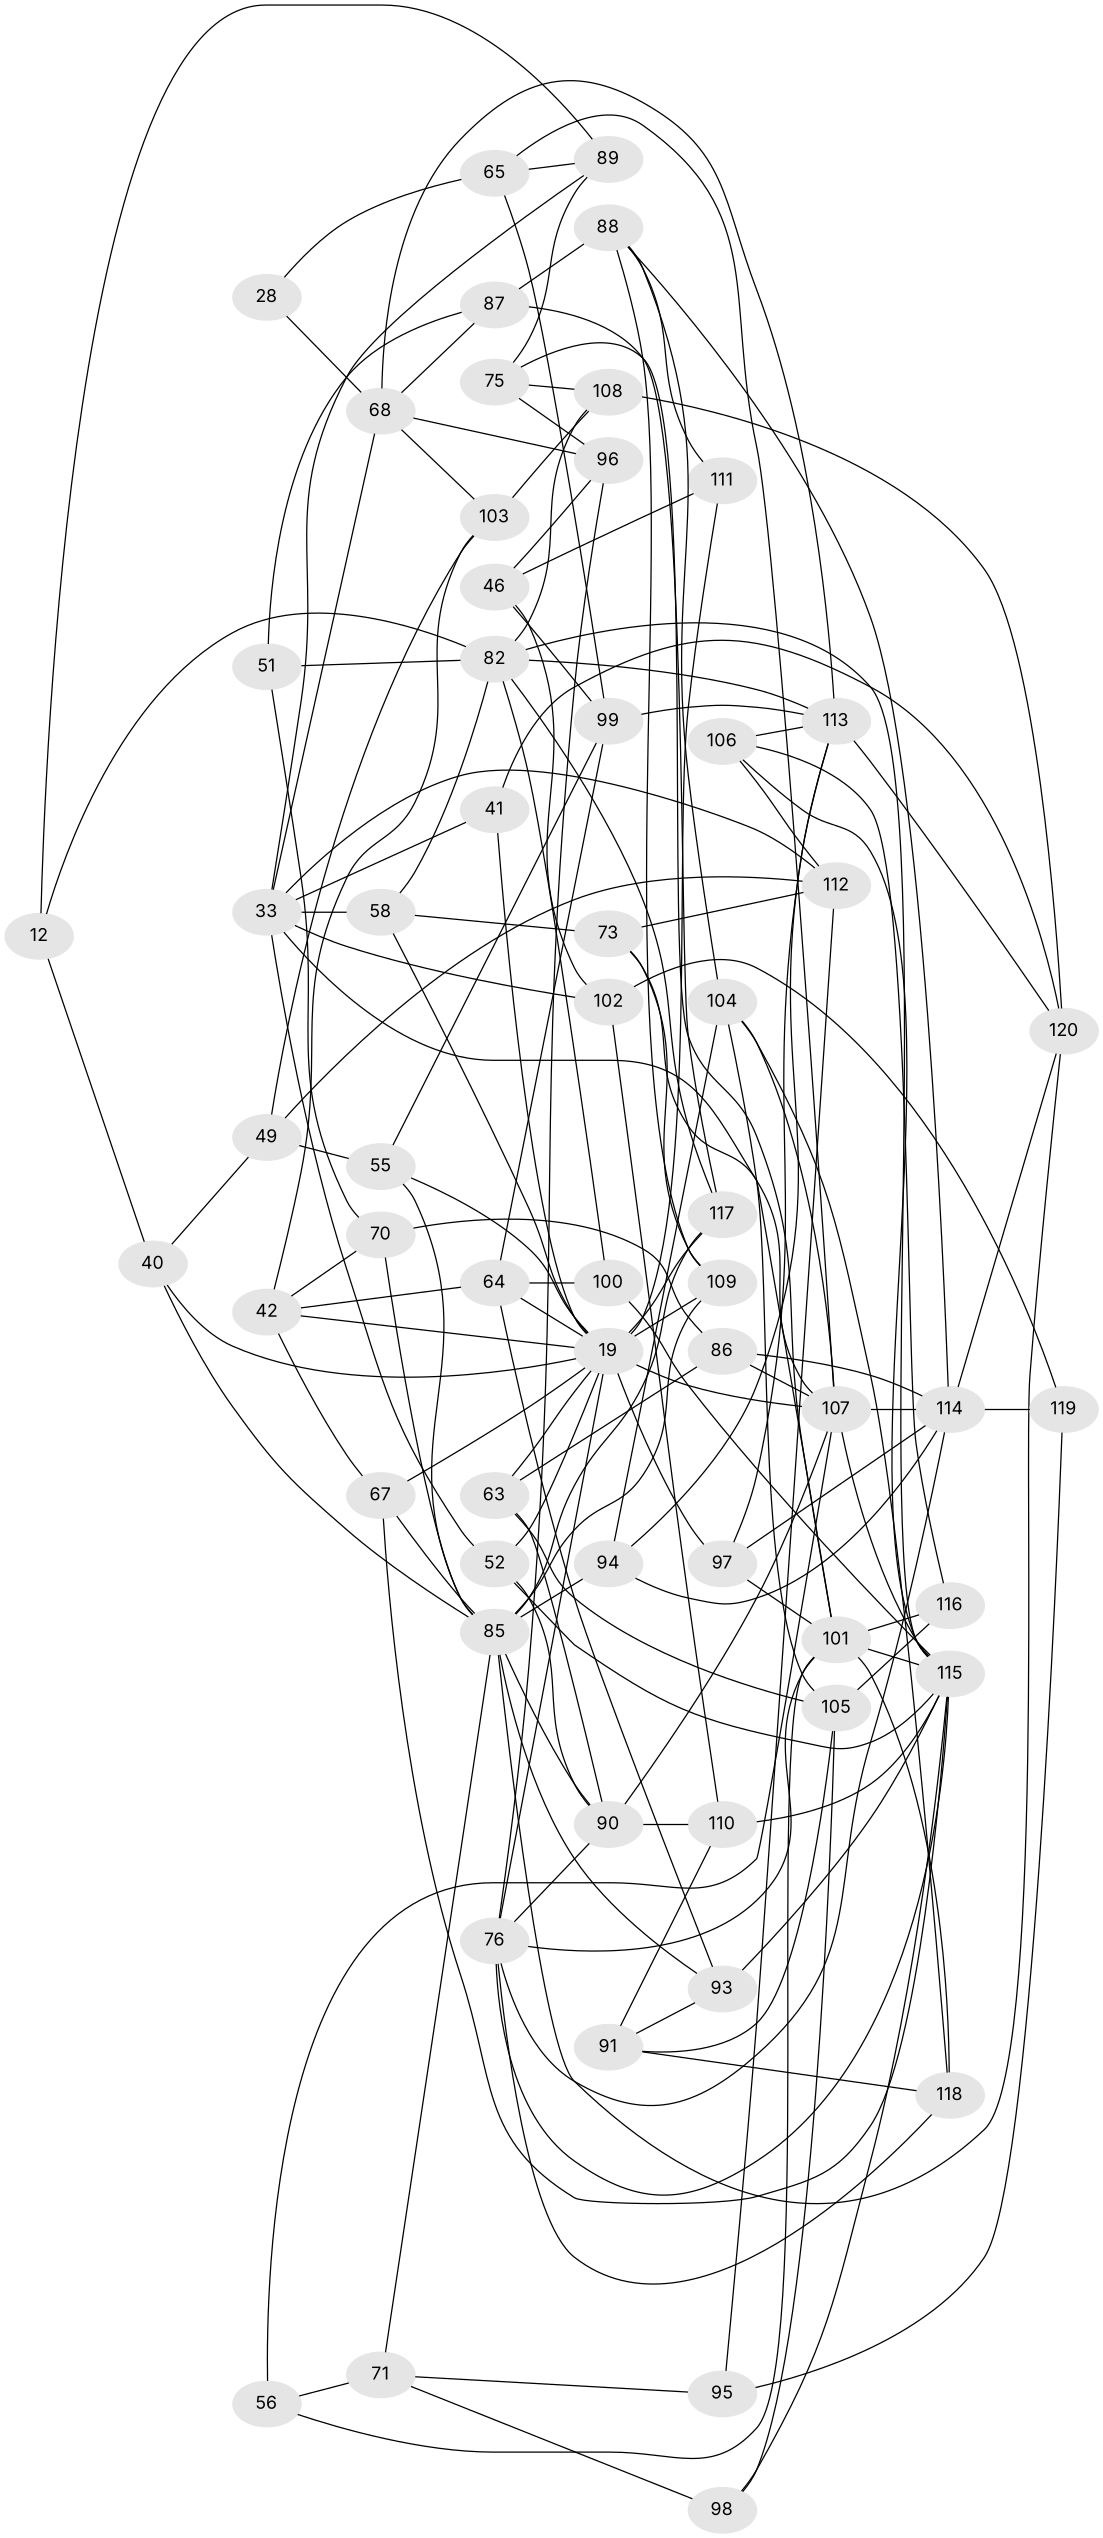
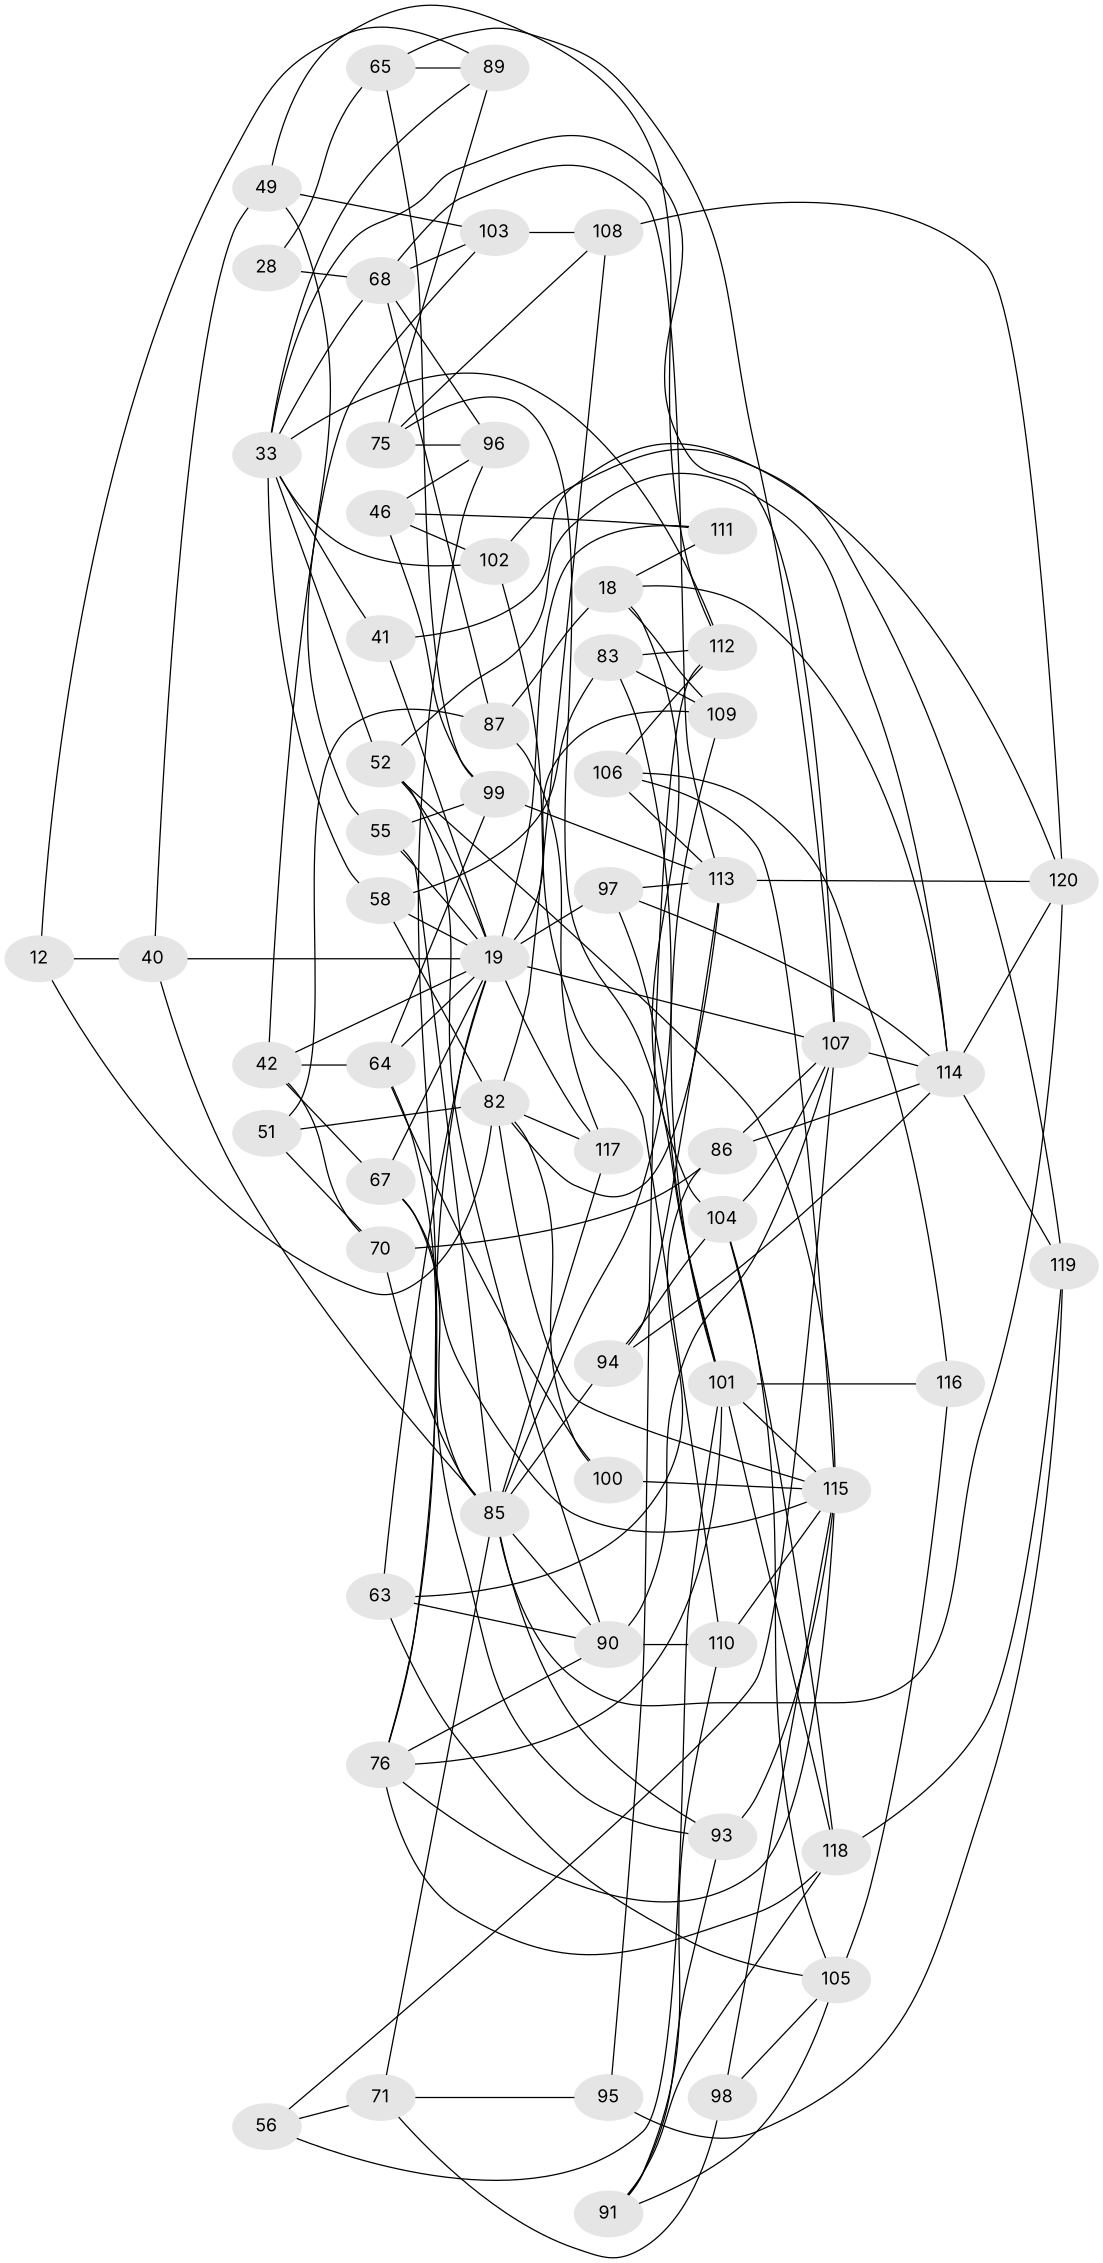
(609, 228) -> (609, 589)
(609, 934) -> (609, 658)
(874, 1549) -> none
none -> (1021, 1591)
(837, 1922) -> (800, 529)
